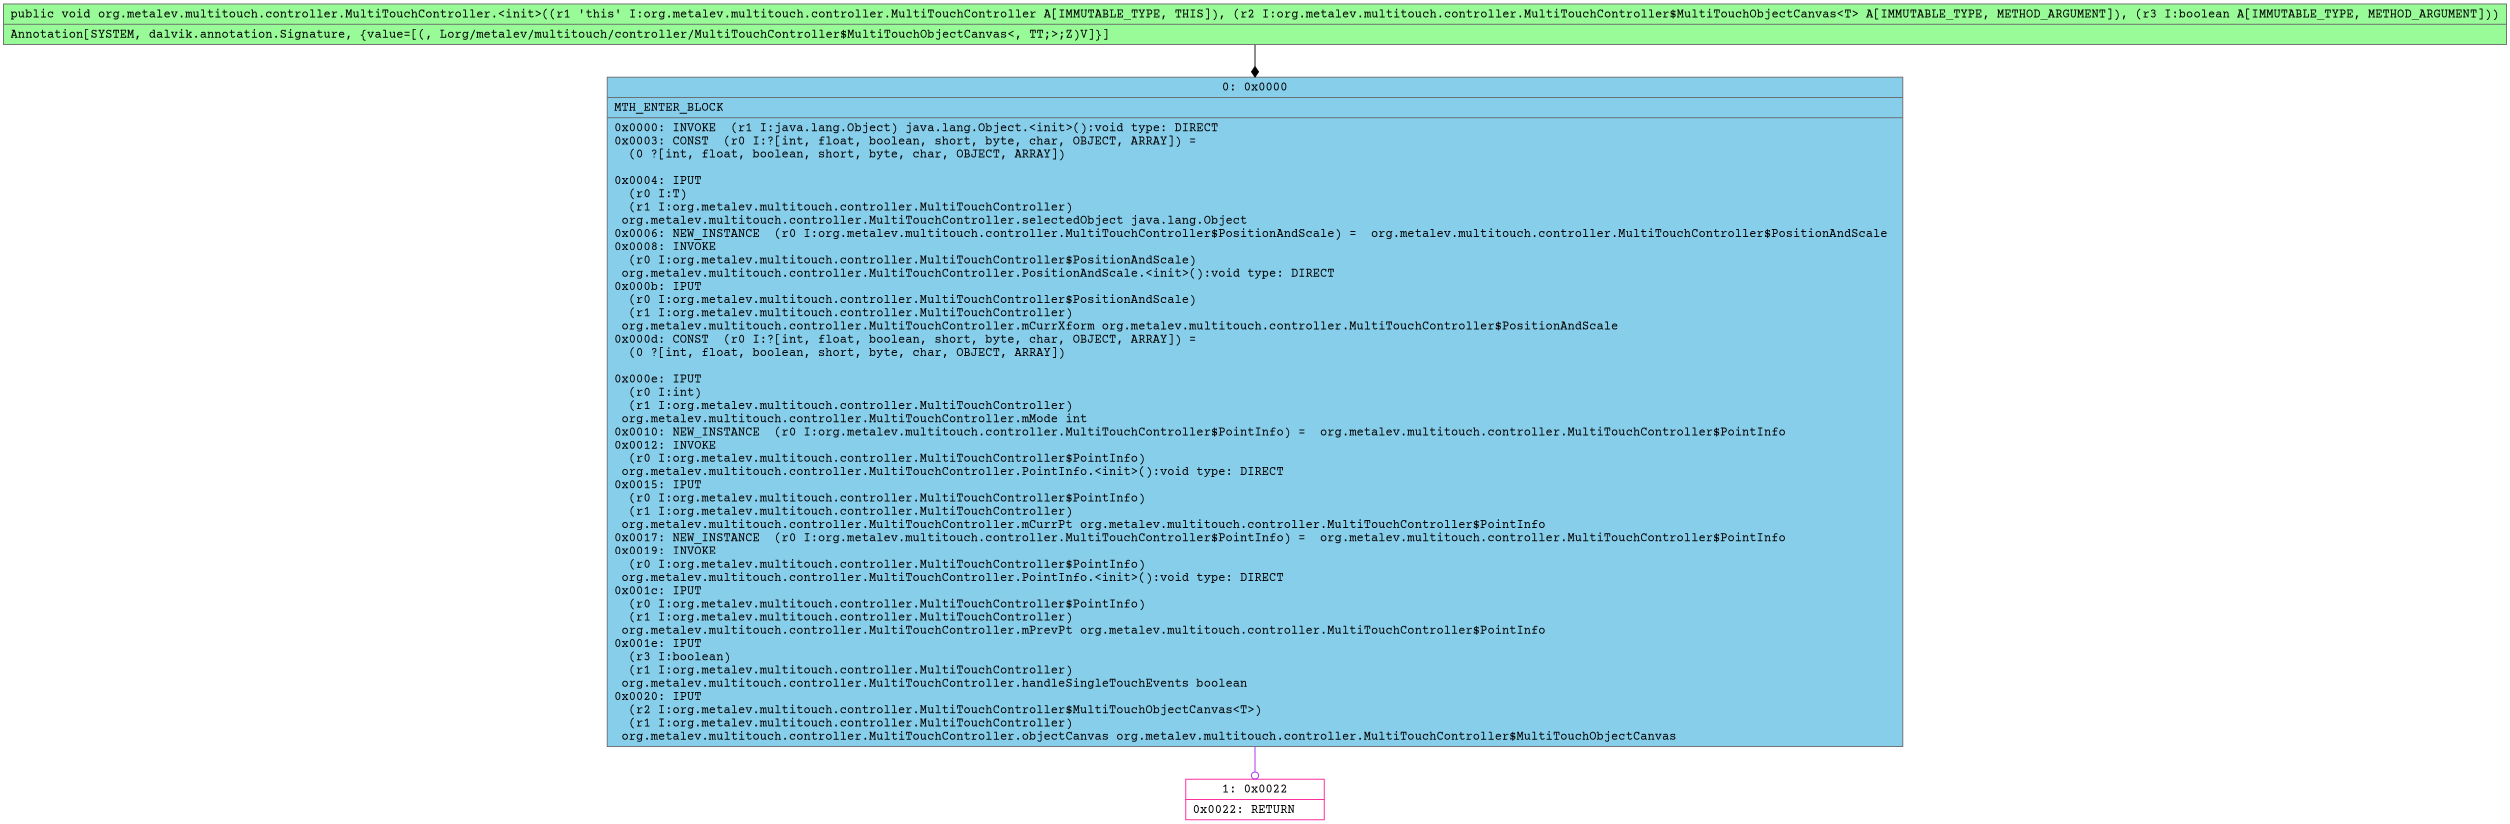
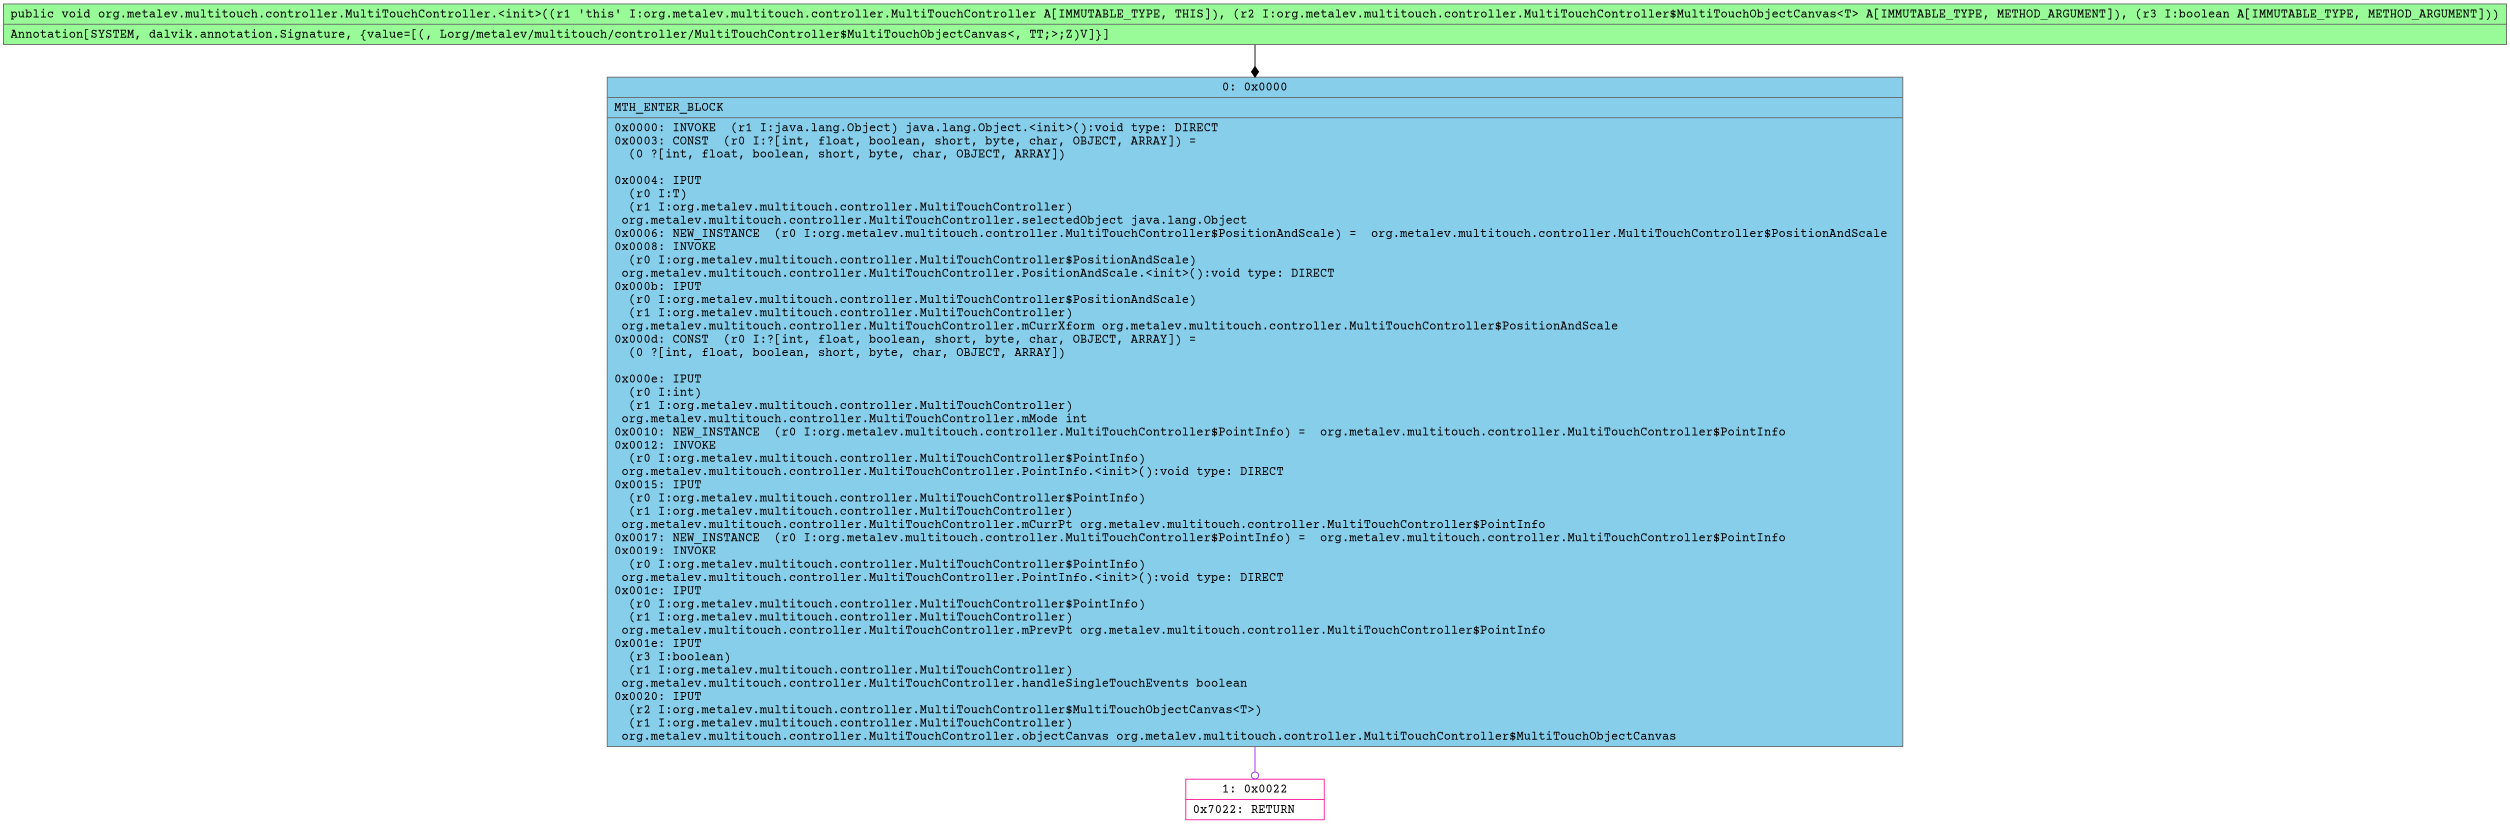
(1255, 809) -> (1255, 809)
